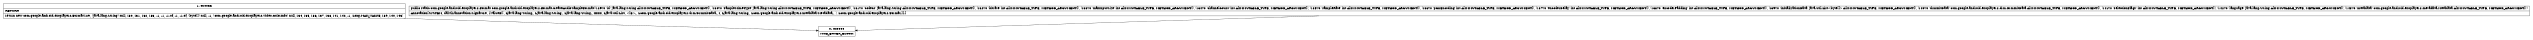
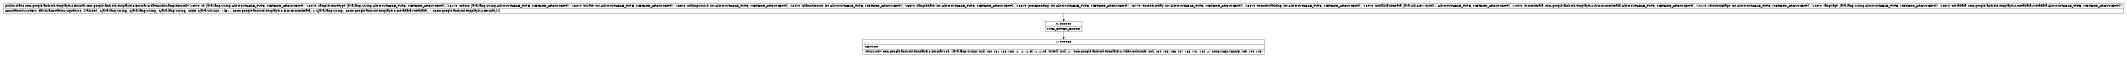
(610, 25) -> (1064, 34)
